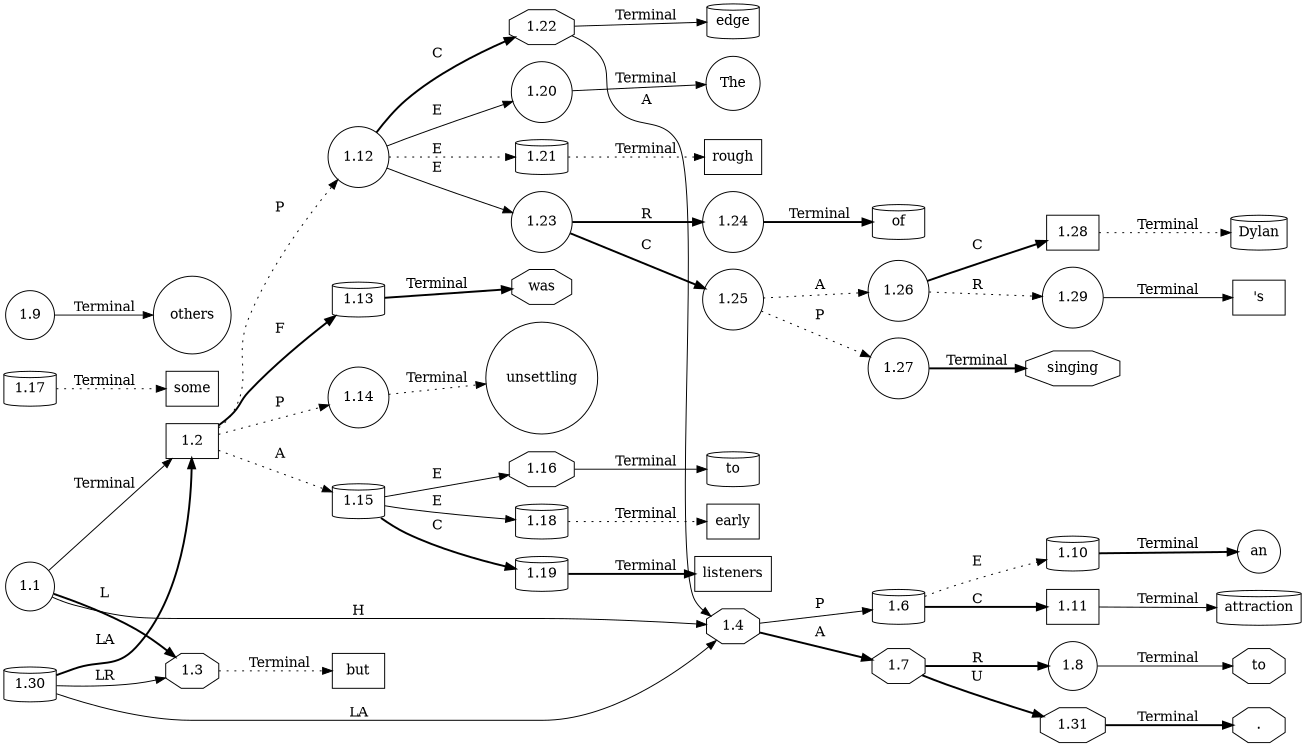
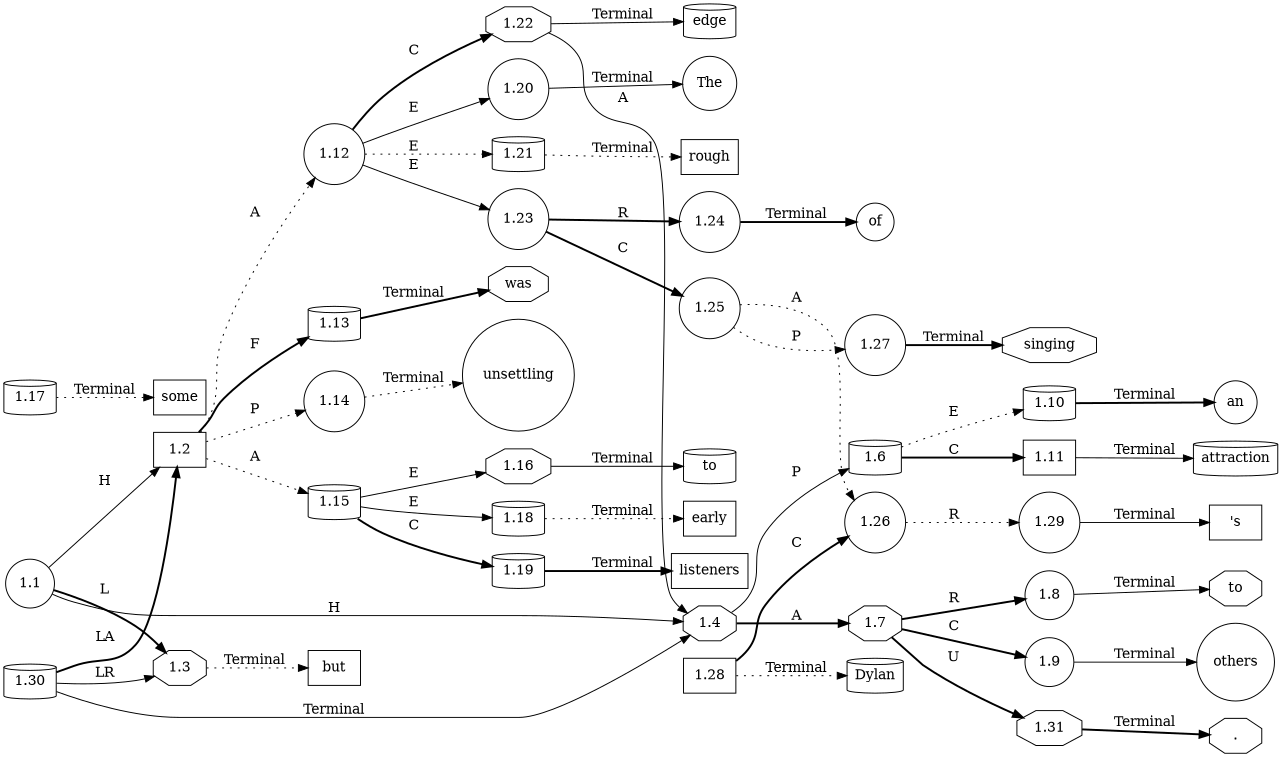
(280, 208) -> (255, 213)
(899, 222) -> (875, 222)
(982, 262) -> (776, 592)
(105, 484) -> (105, 481)
none -> (959, 642)
(358, 713) -> (334, 710)
